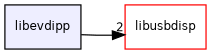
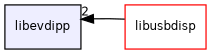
(97, 35) -> (109, 19)
